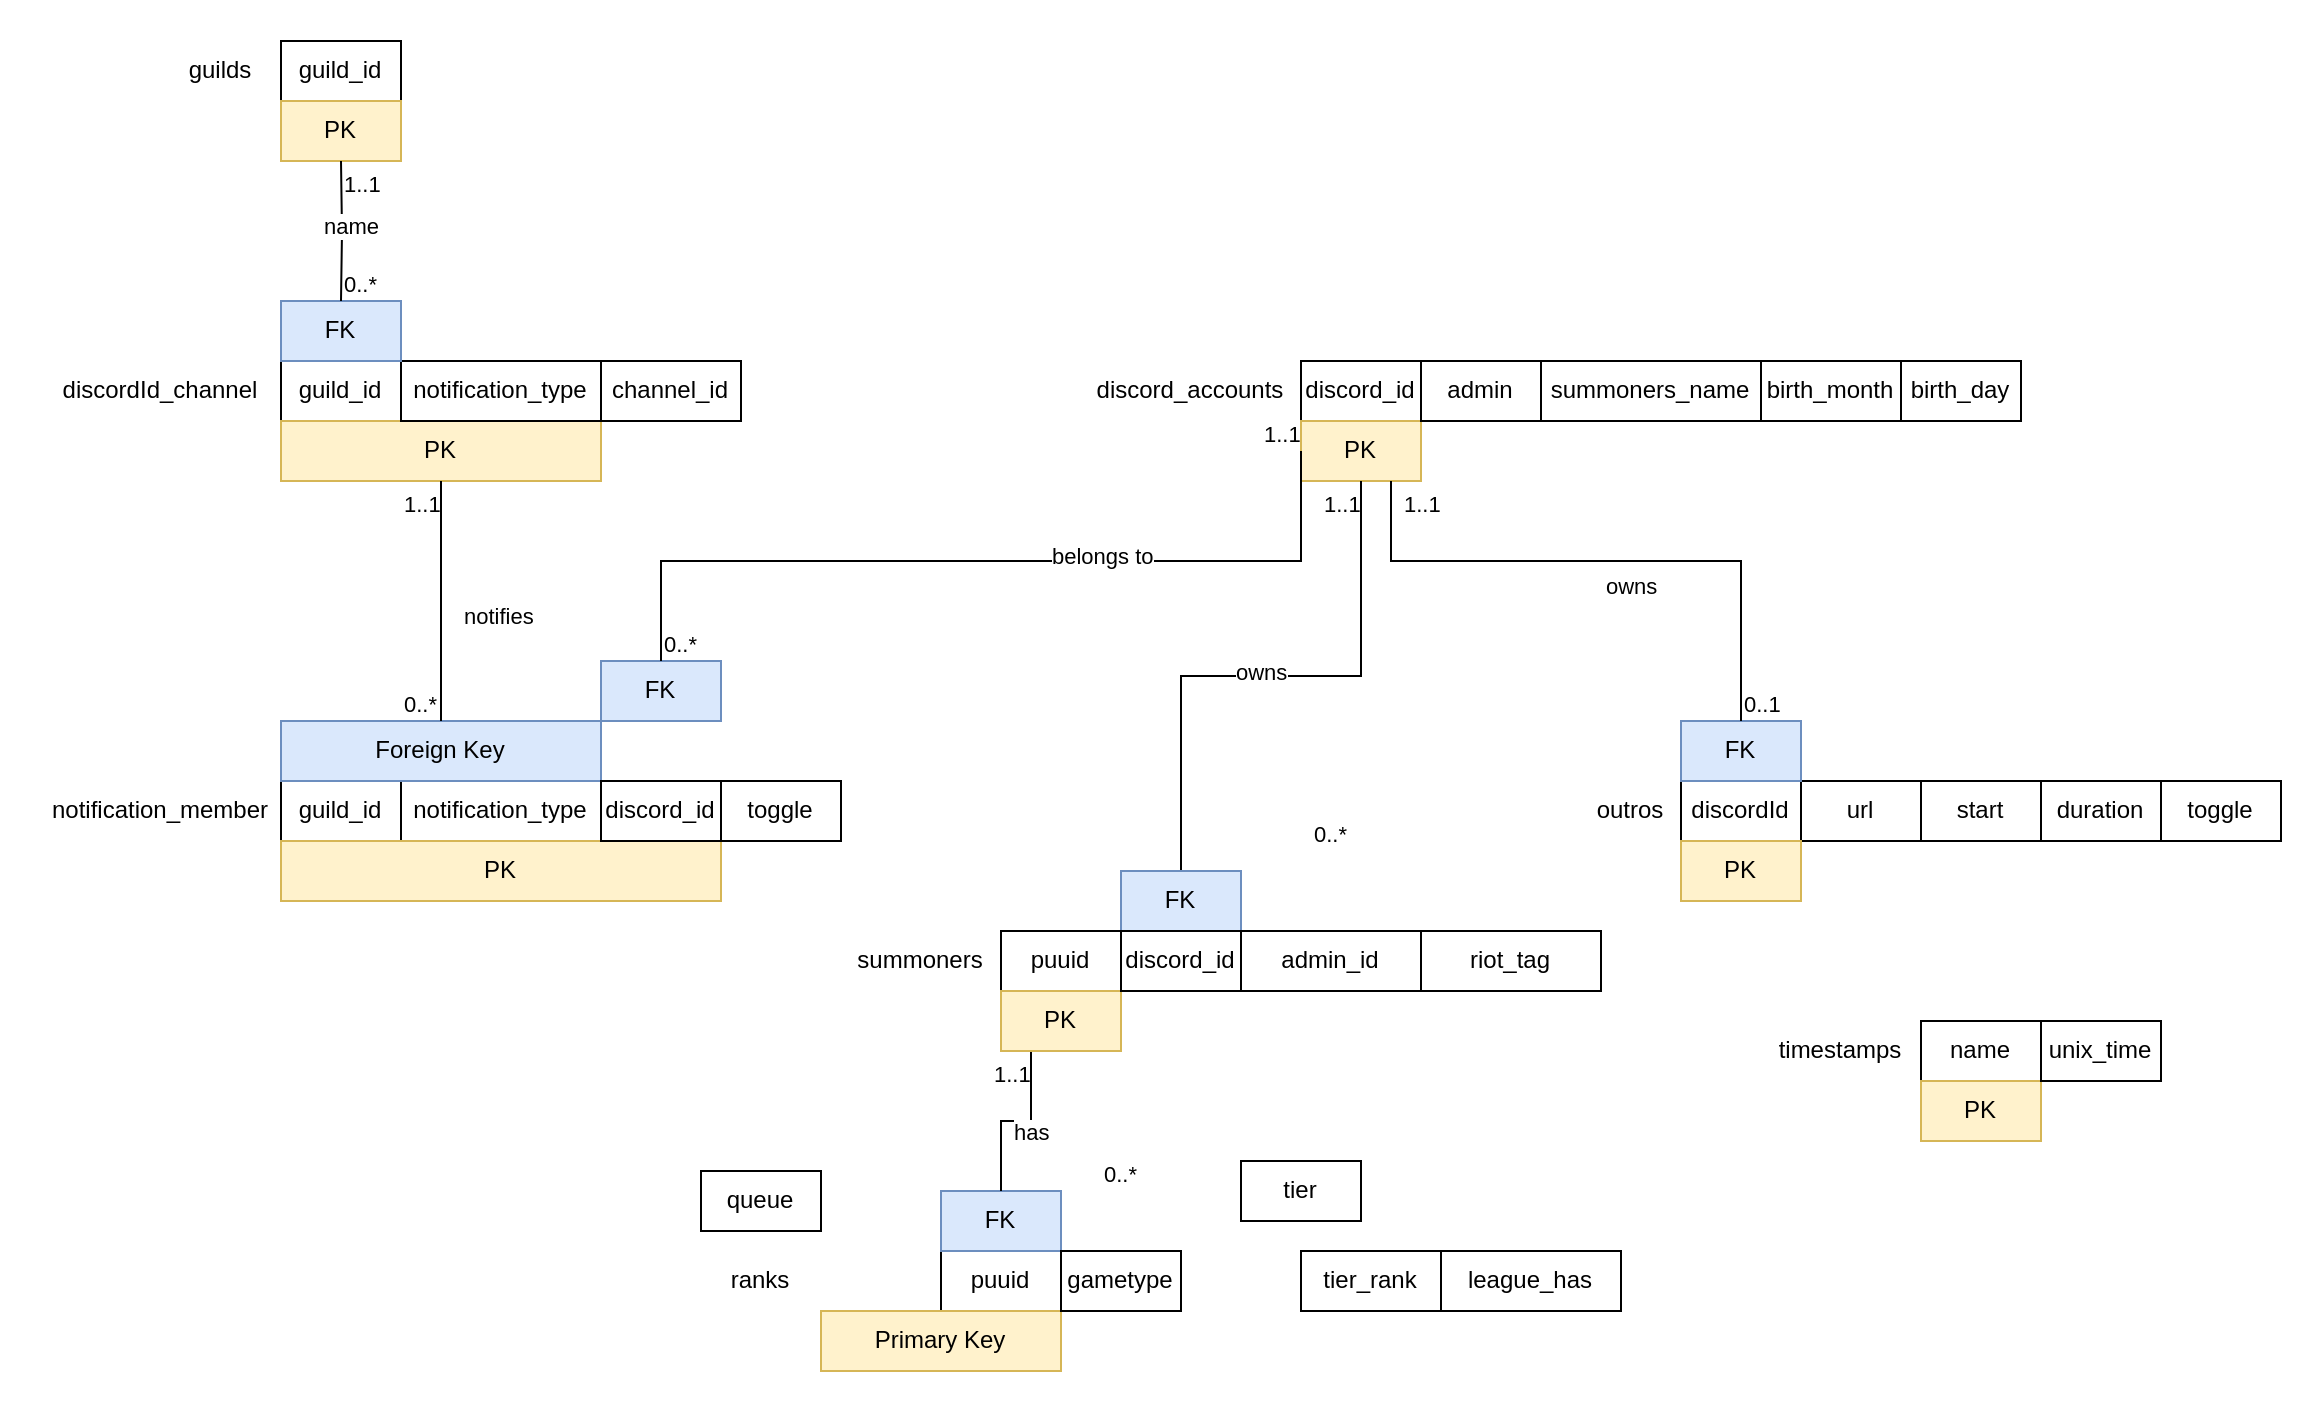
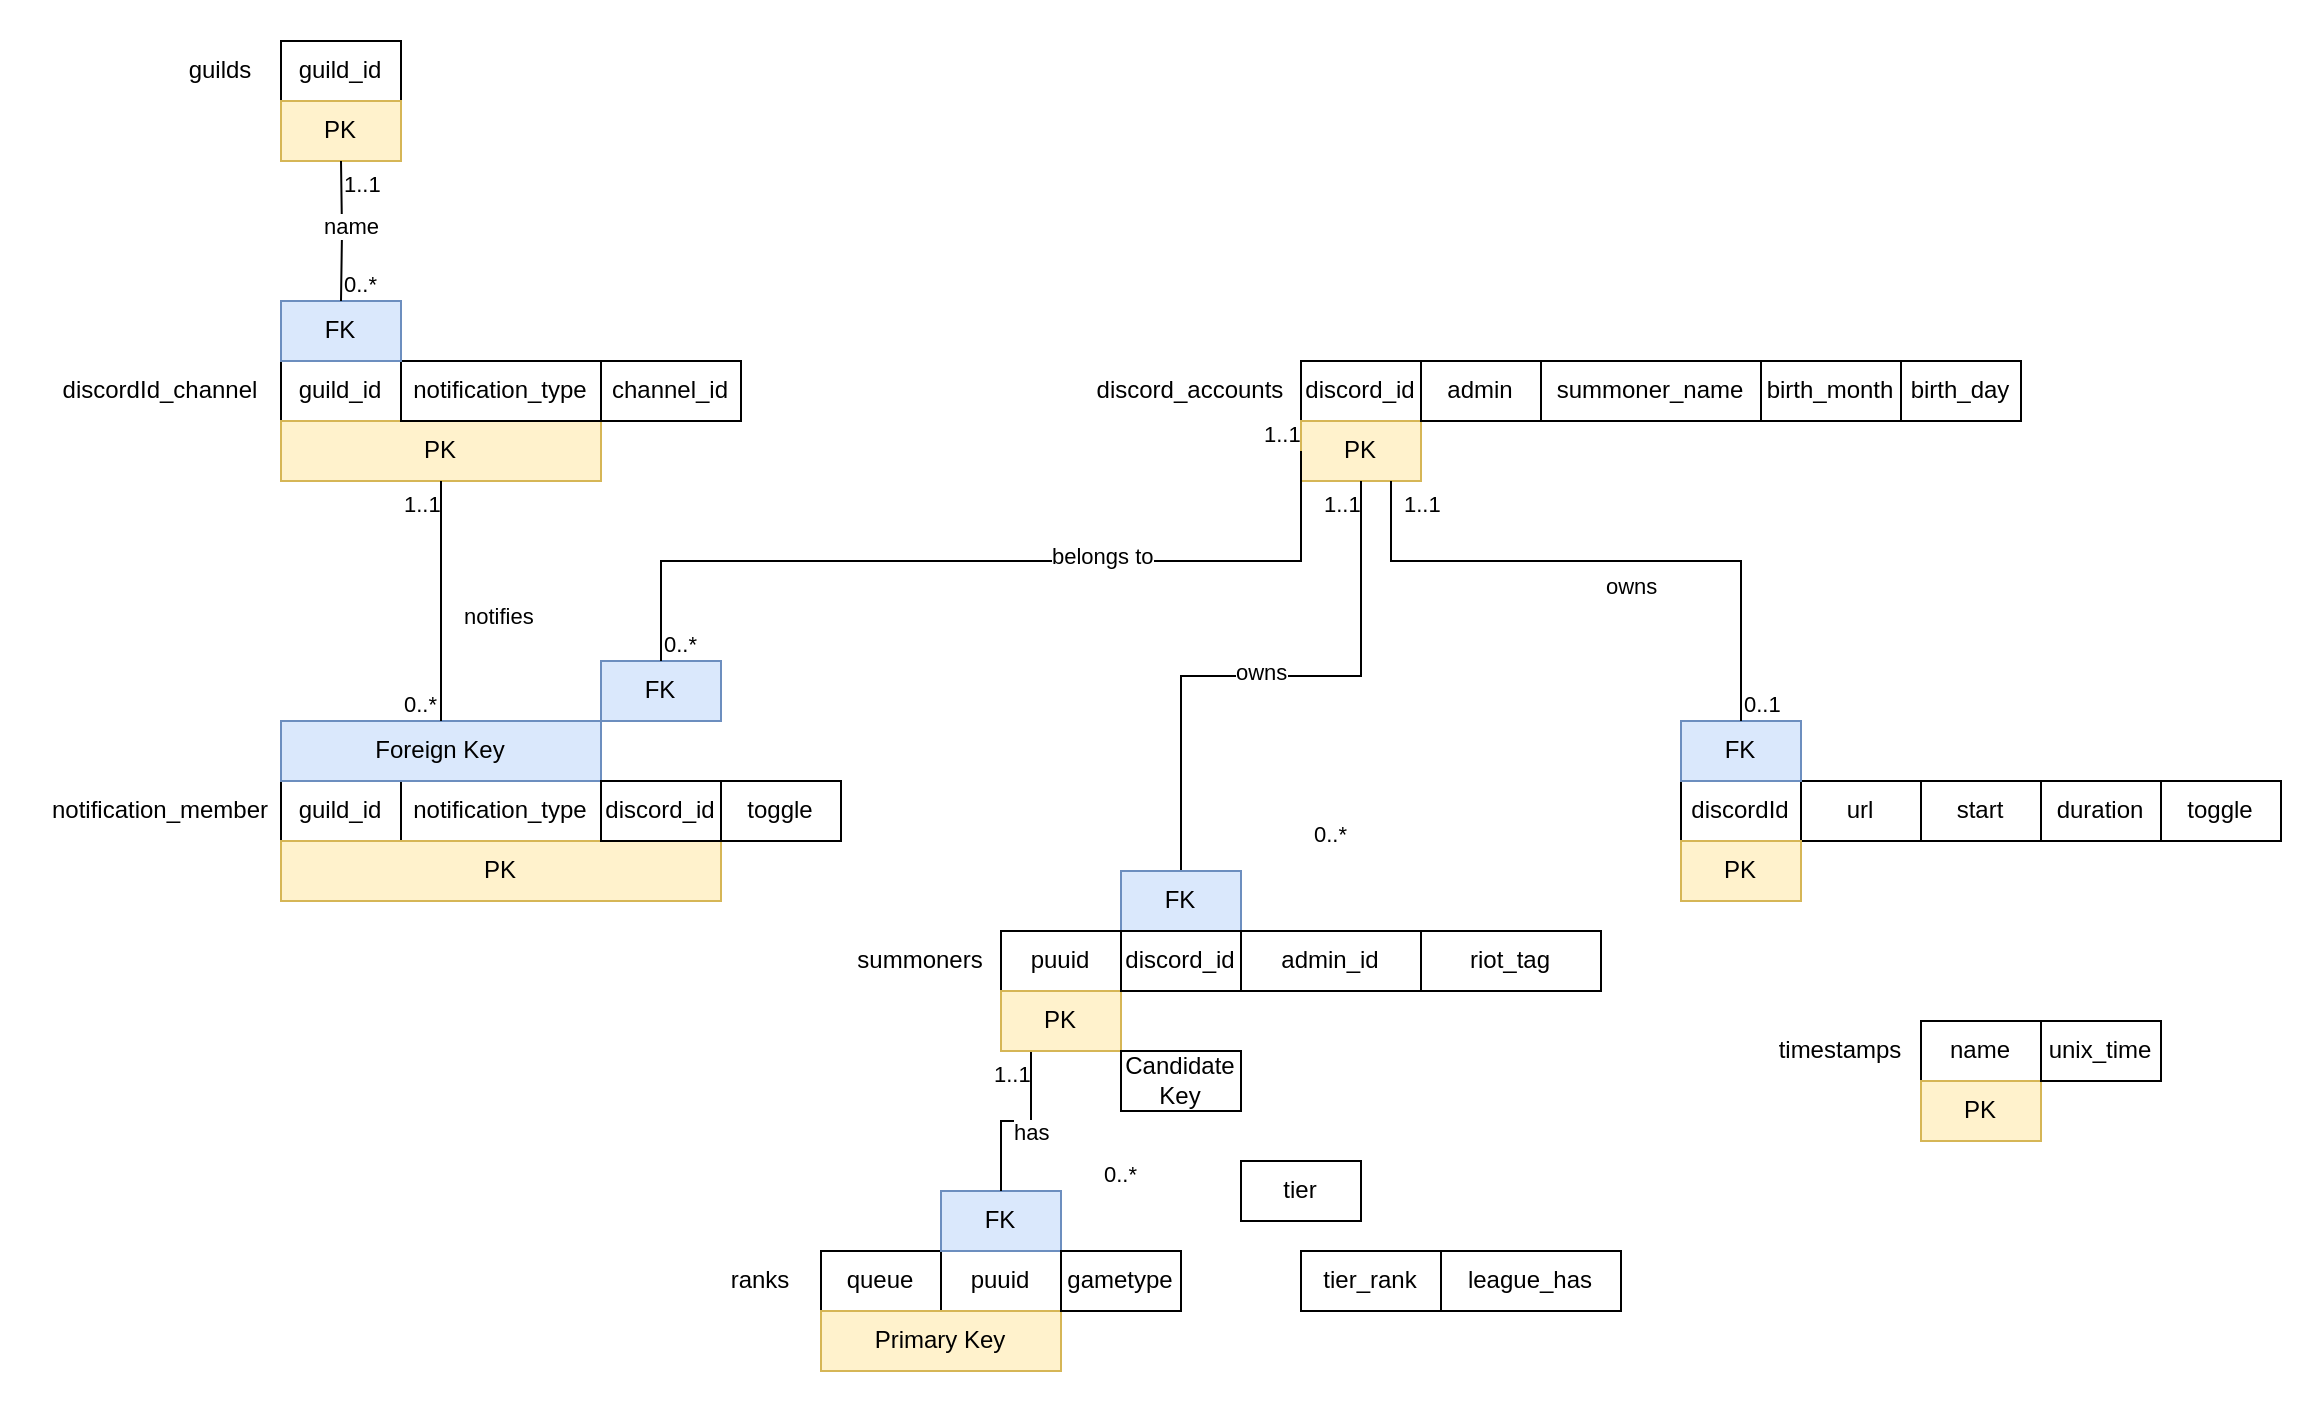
(1651, 391) -> (1651, 391)
(1631, 811) -> none
none -> (1181, 1081)
(761, 1201) -> (881, 1281)
